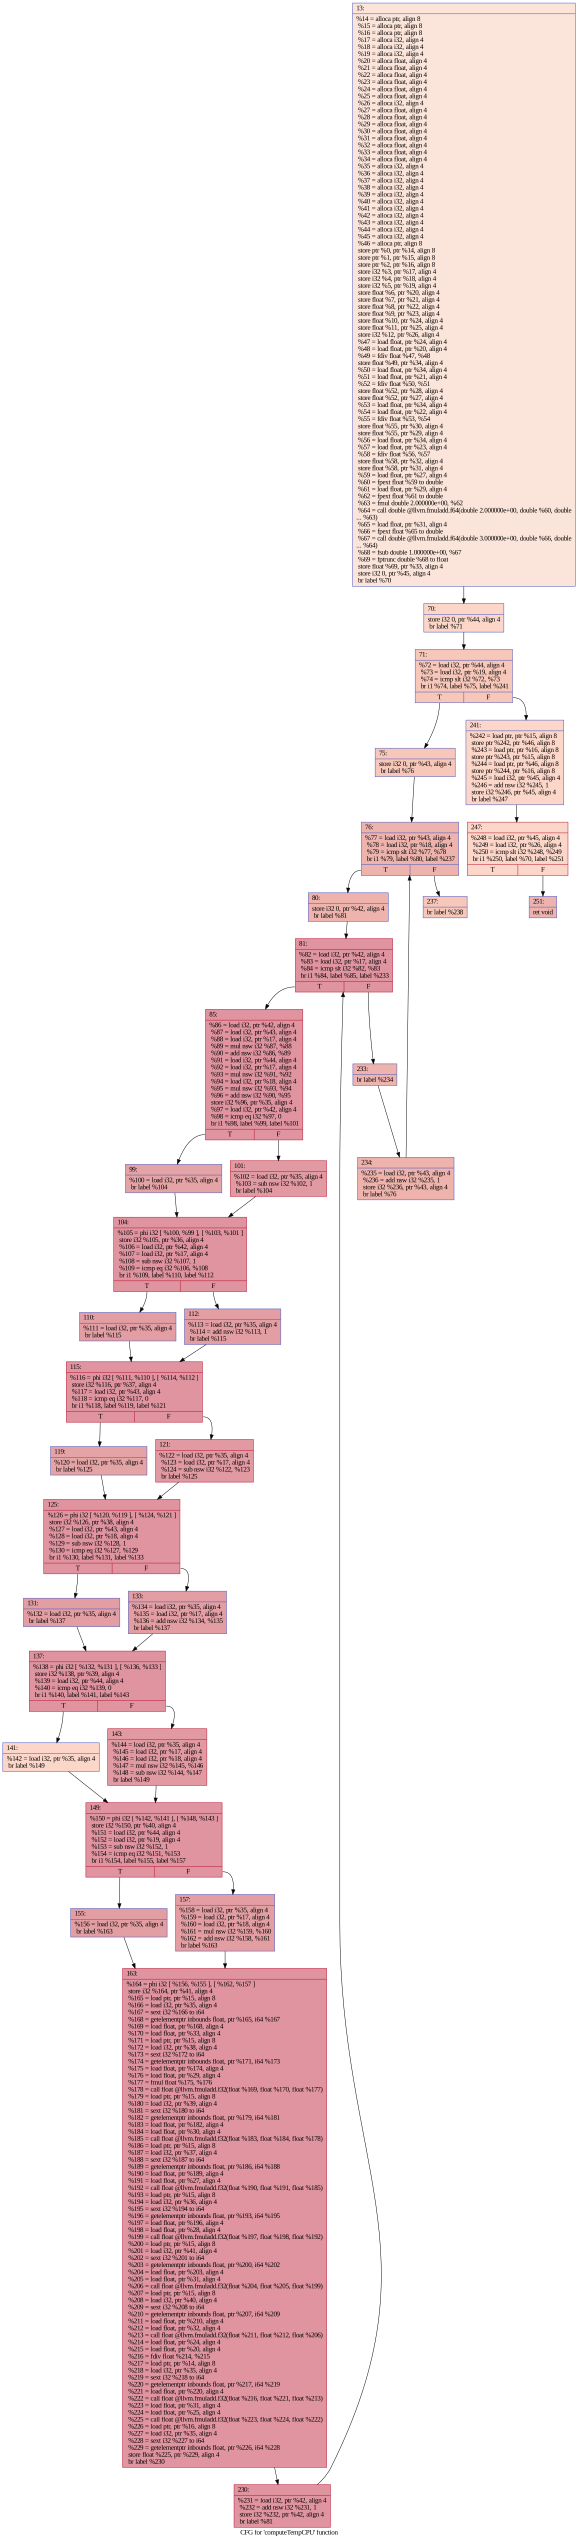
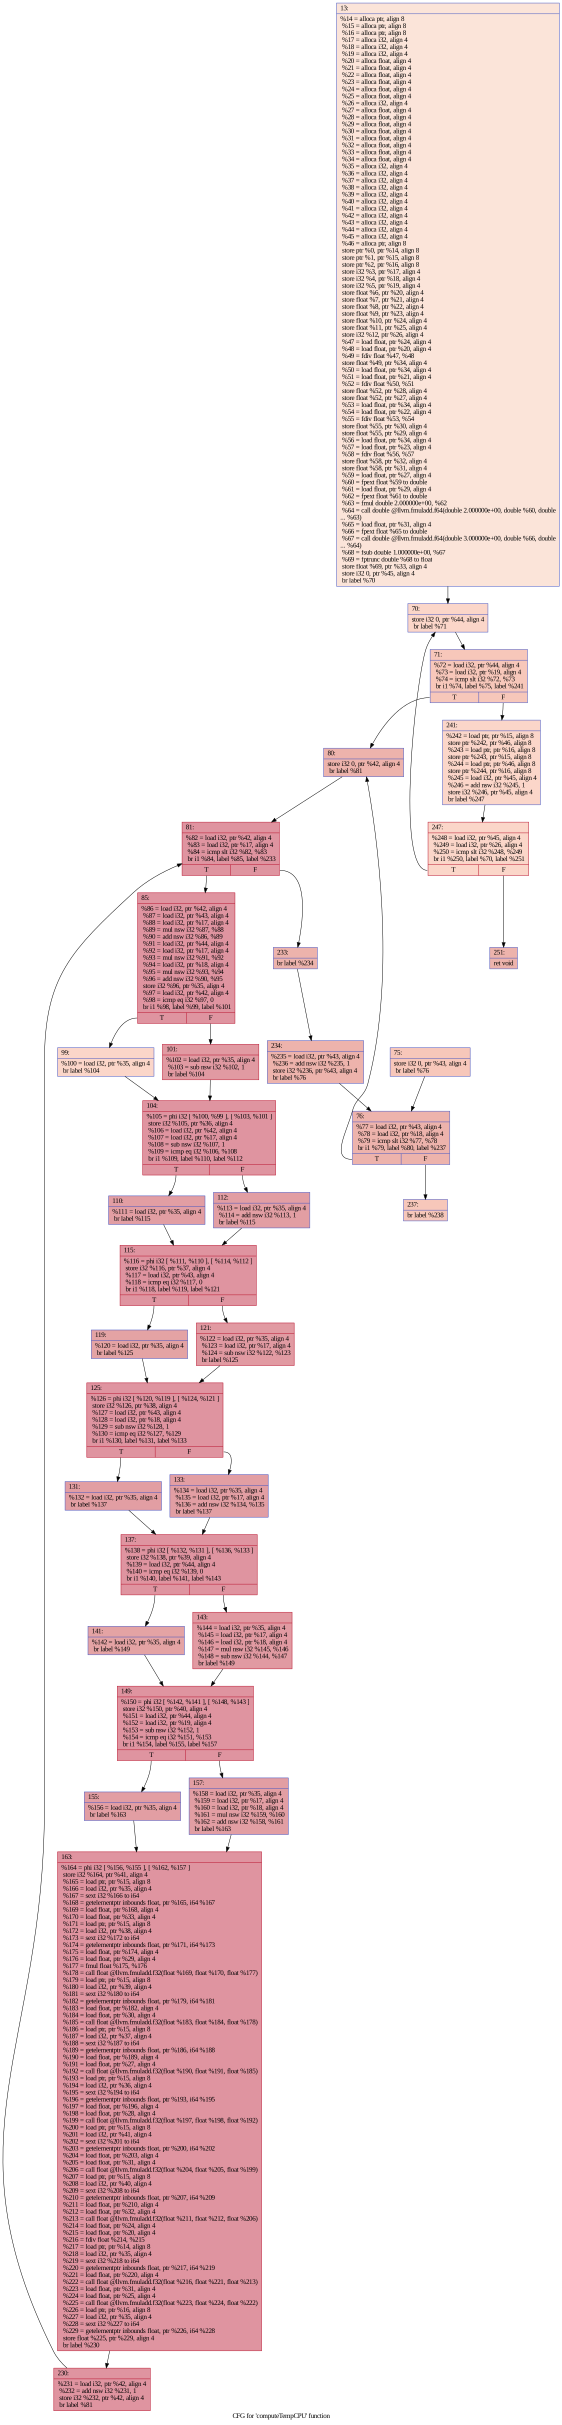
(436, 724) -> (396, 713)
none -> (412, 755)
(174, 1179) -> (106, 1062)
(51, 1757) -> (136, 1641)
